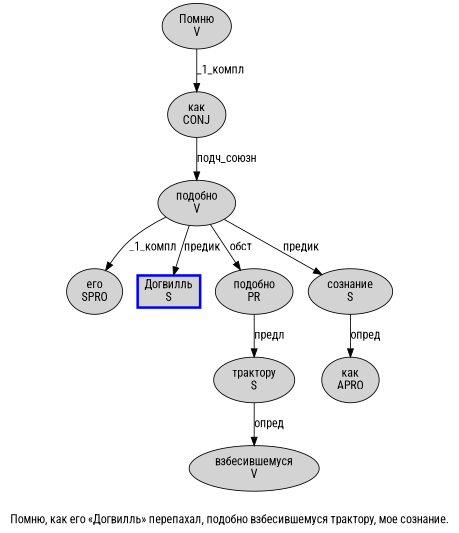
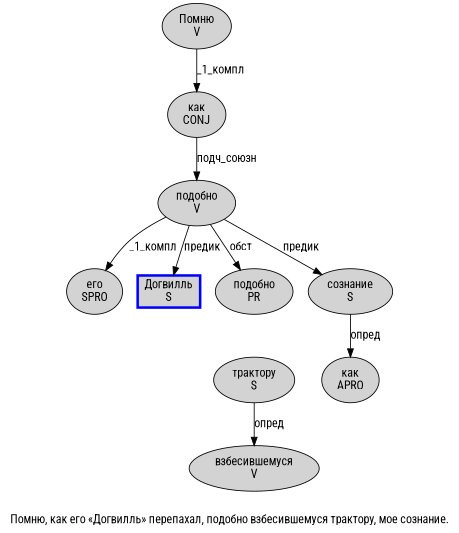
(254, 331) -> none
